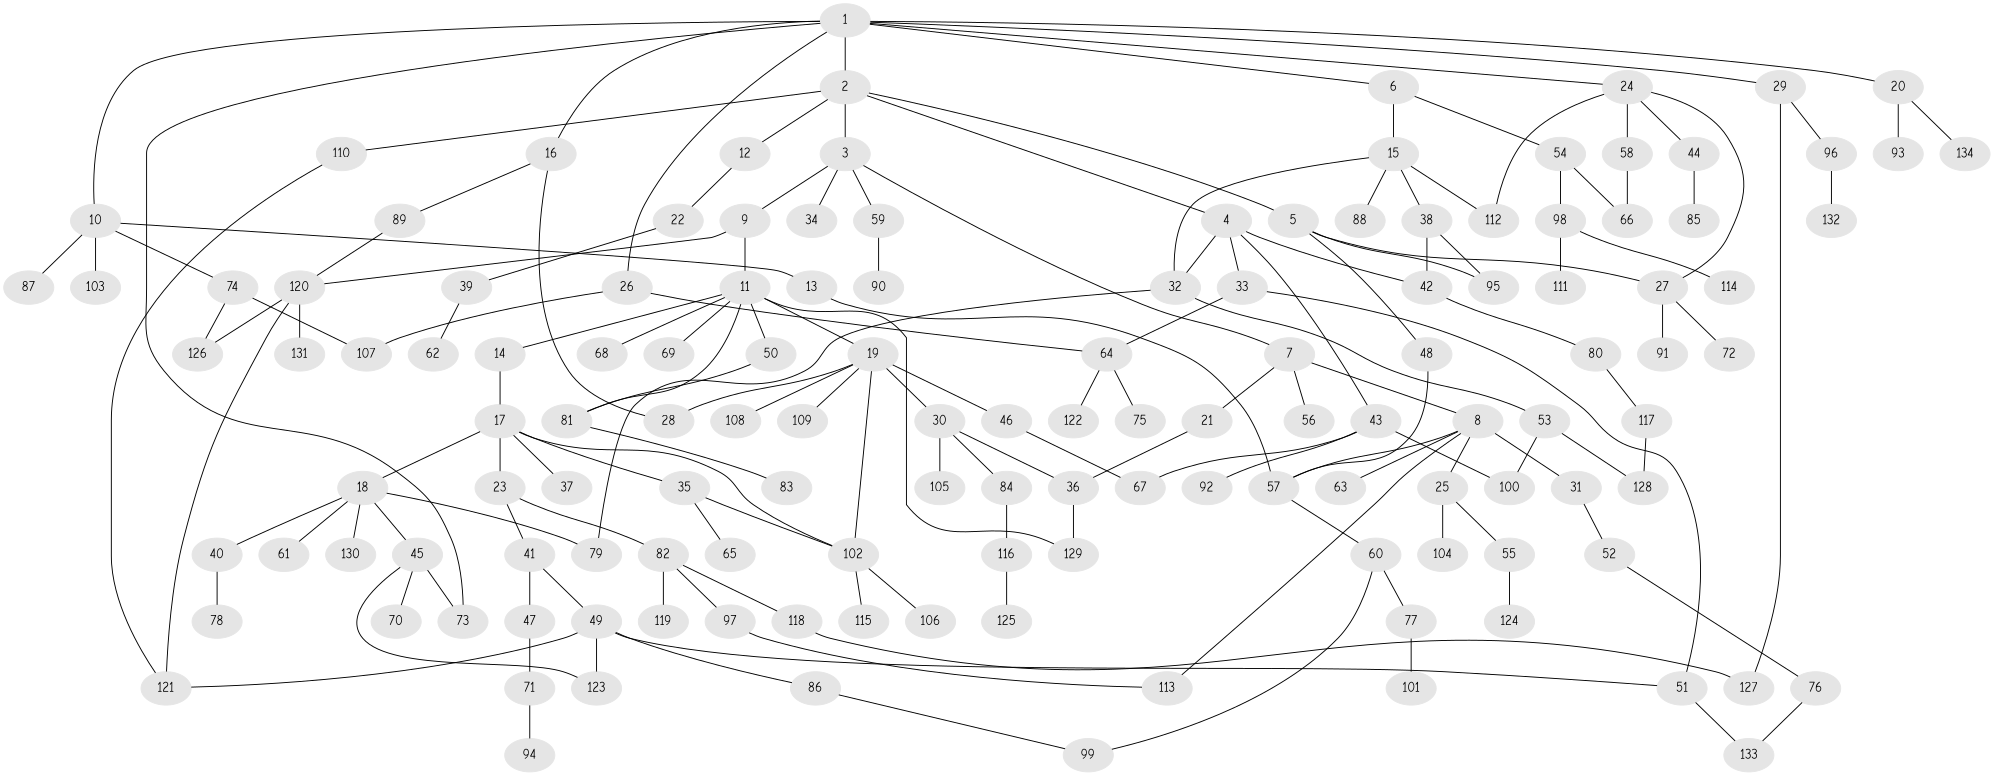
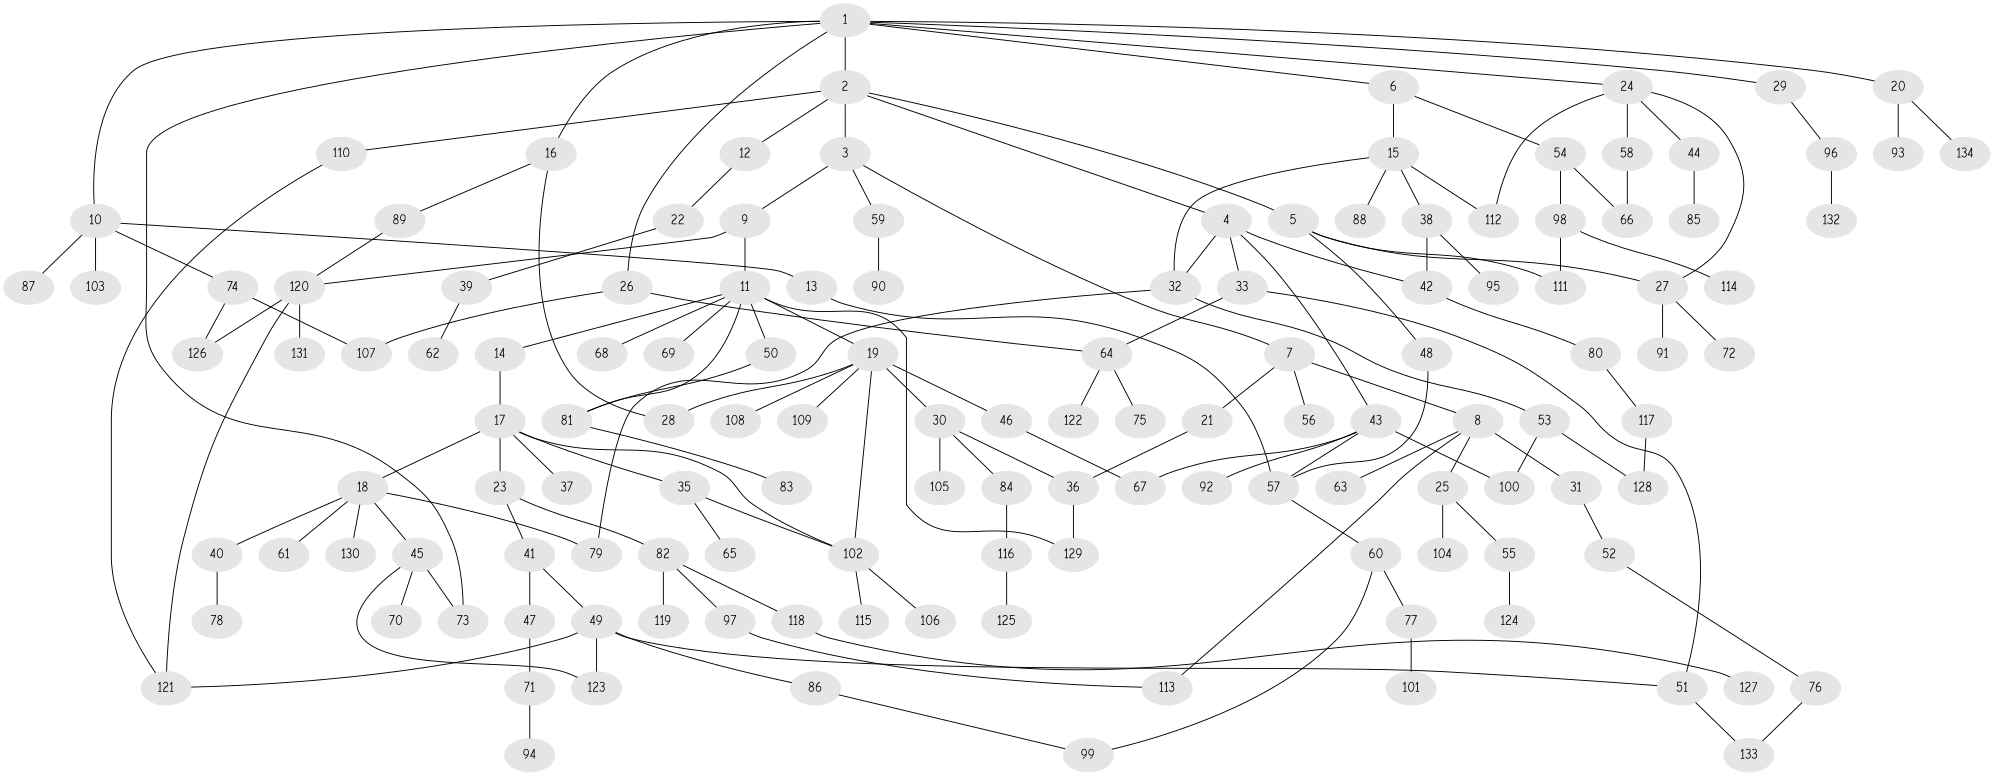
(812, 221) -> none
(1394, 254) -> (1427, 254)
(1780, 390) -> none
(1409, 447) -> (1325, 455)
